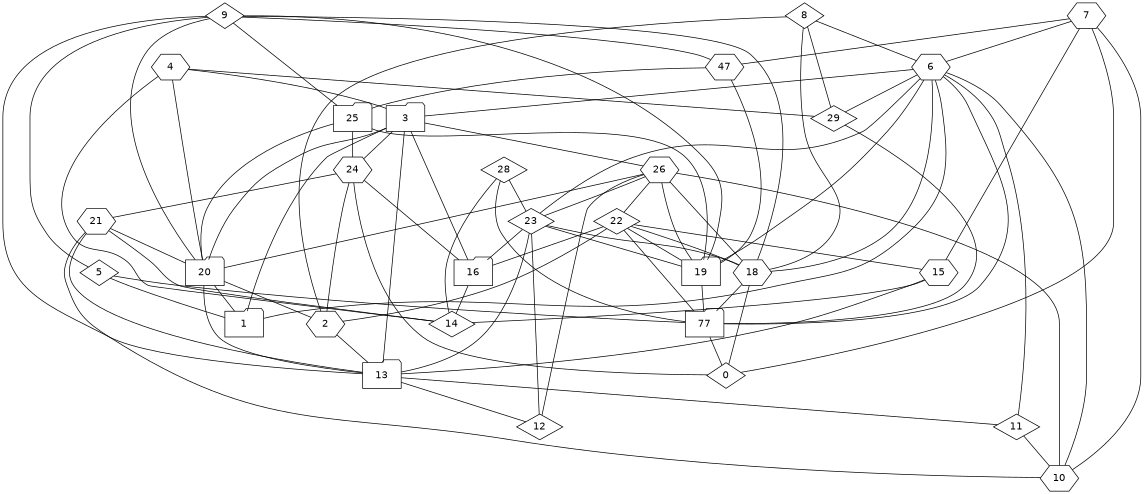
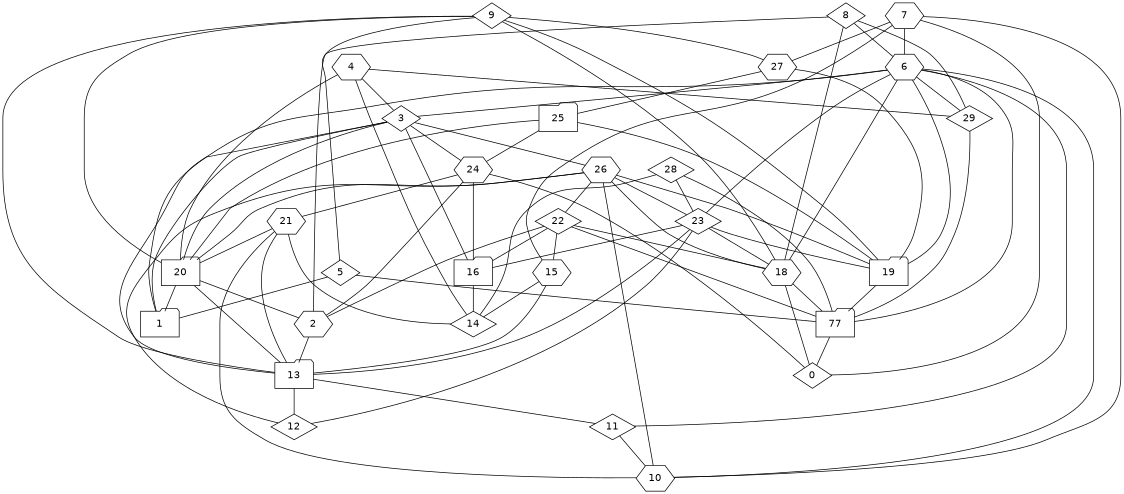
(285, 64) -> none
(725, 67) -> (777, 67)
(405, 119) -> (401, 119)
(664, 250) -> none
